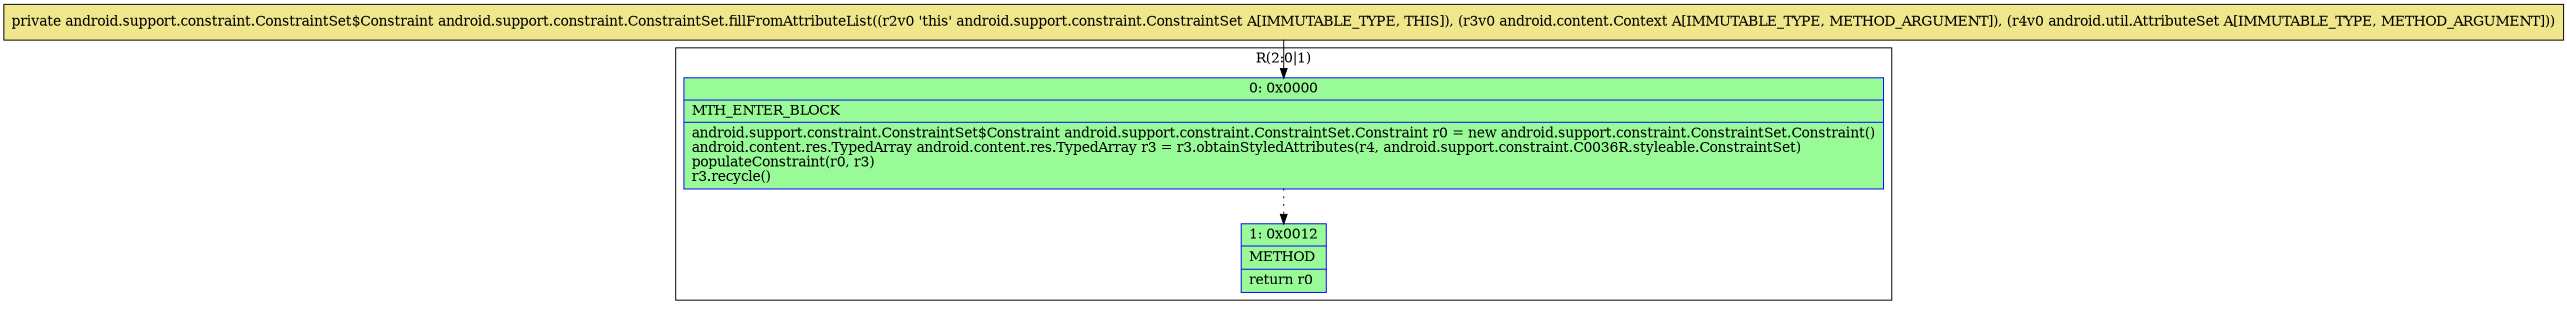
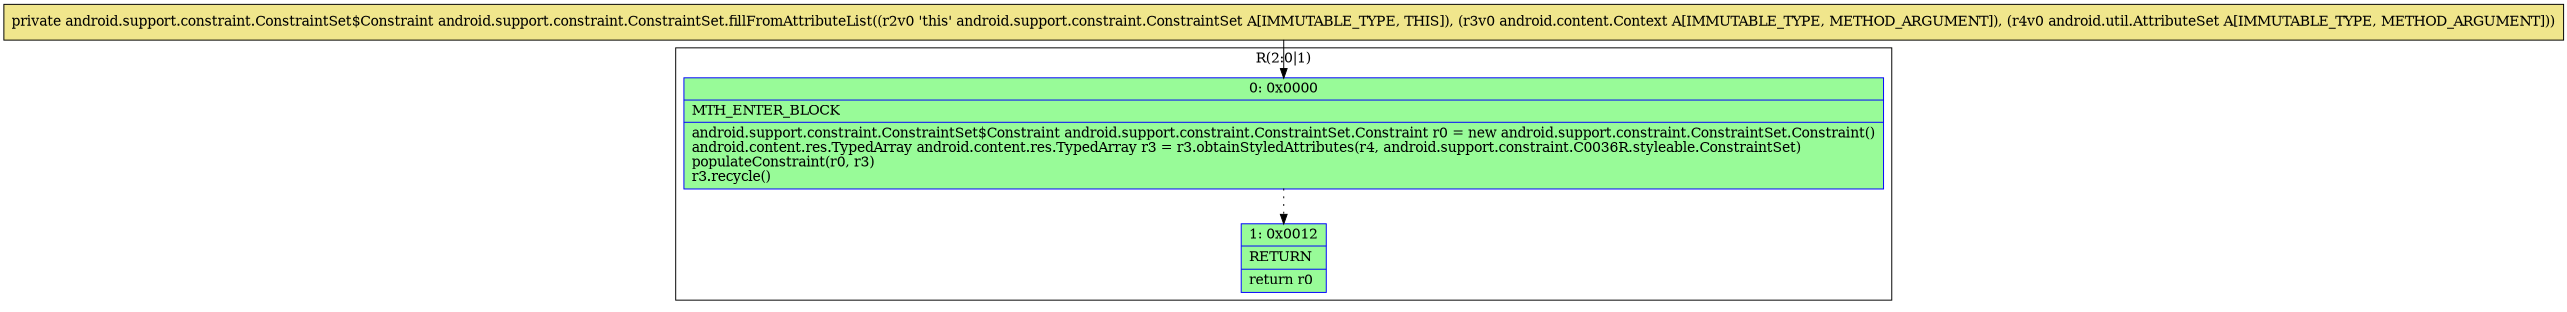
(1282, 257) -> (1280, 257)
